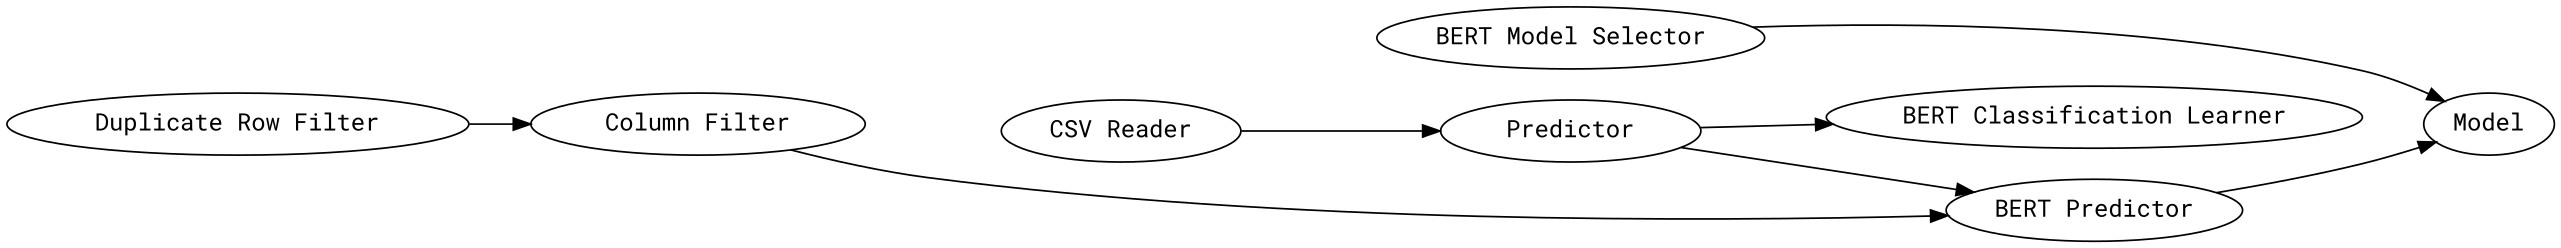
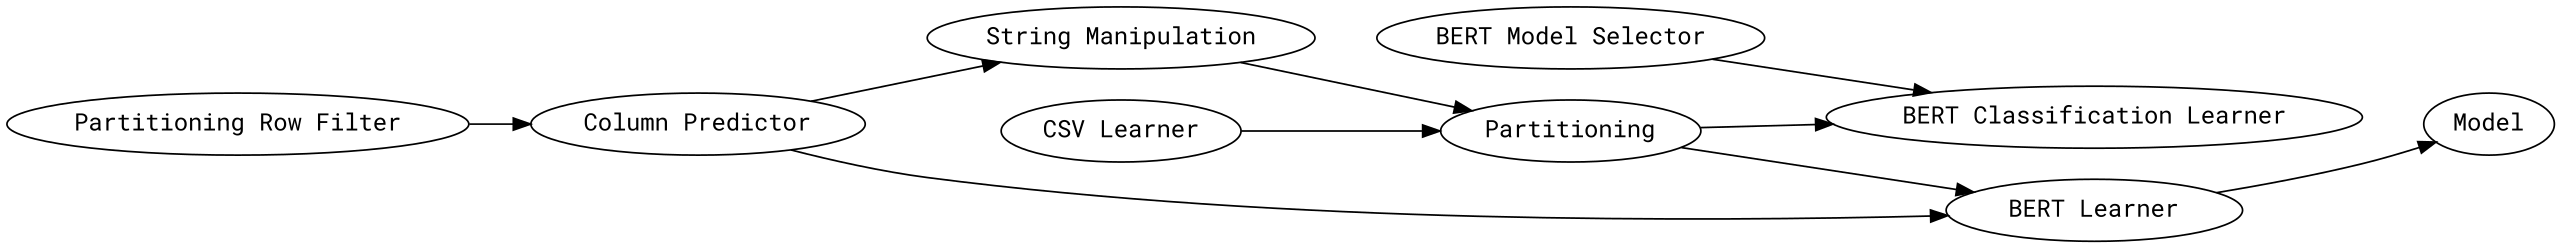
(2094, 33) -> (1813, 75)
none -> (1121, 38)
(238, 124) -> (238, 124)
(698, 124) -> (698, 124)
(1121, 131) -> (1121, 131)
(1571, 131) -> (1571, 131)
(2094, 210) -> (2094, 210)
